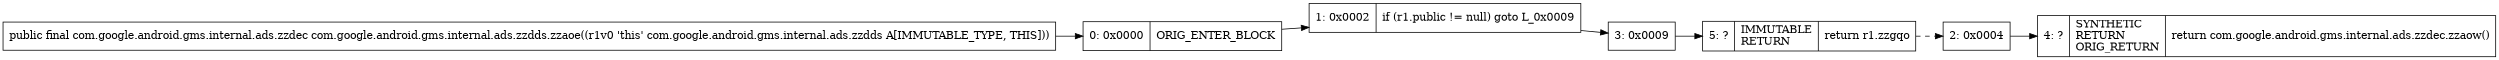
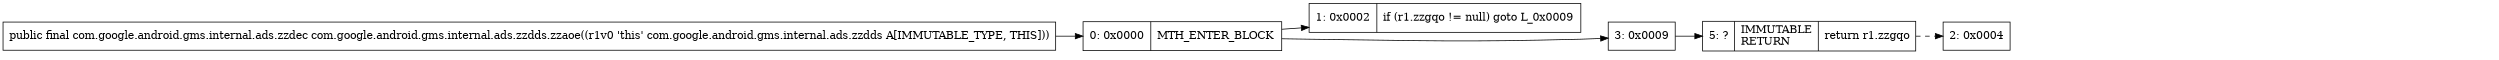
(1478, 18) -> (1478, 18)
(1591, 31) -> (1441, 41)
(1216, 36) -> (1215, 36)
(2267, 36) -> none
